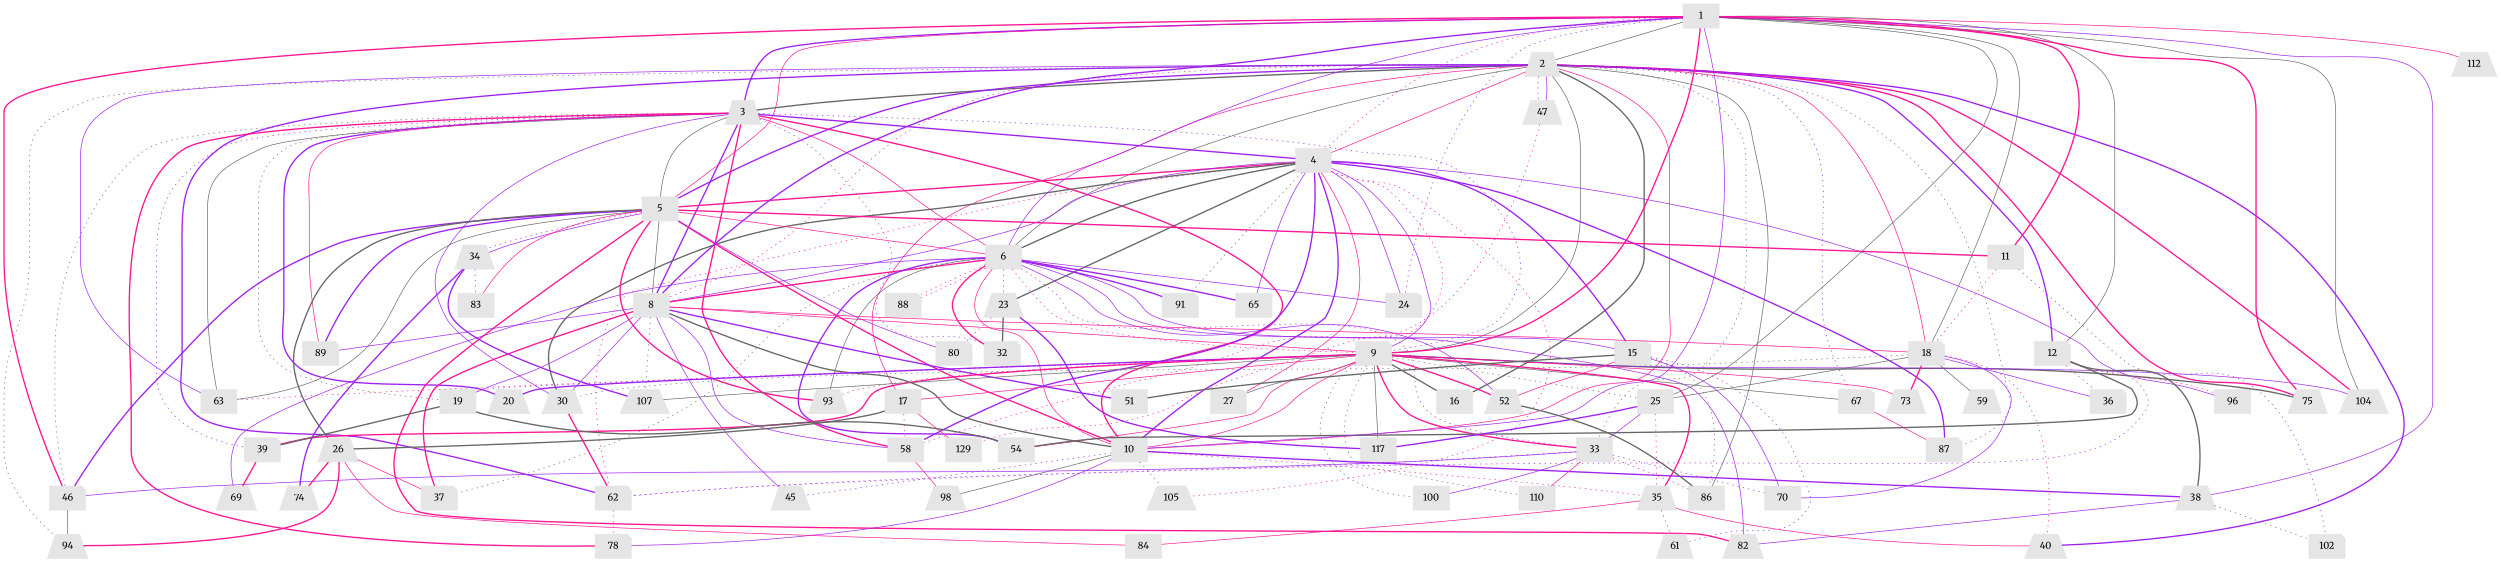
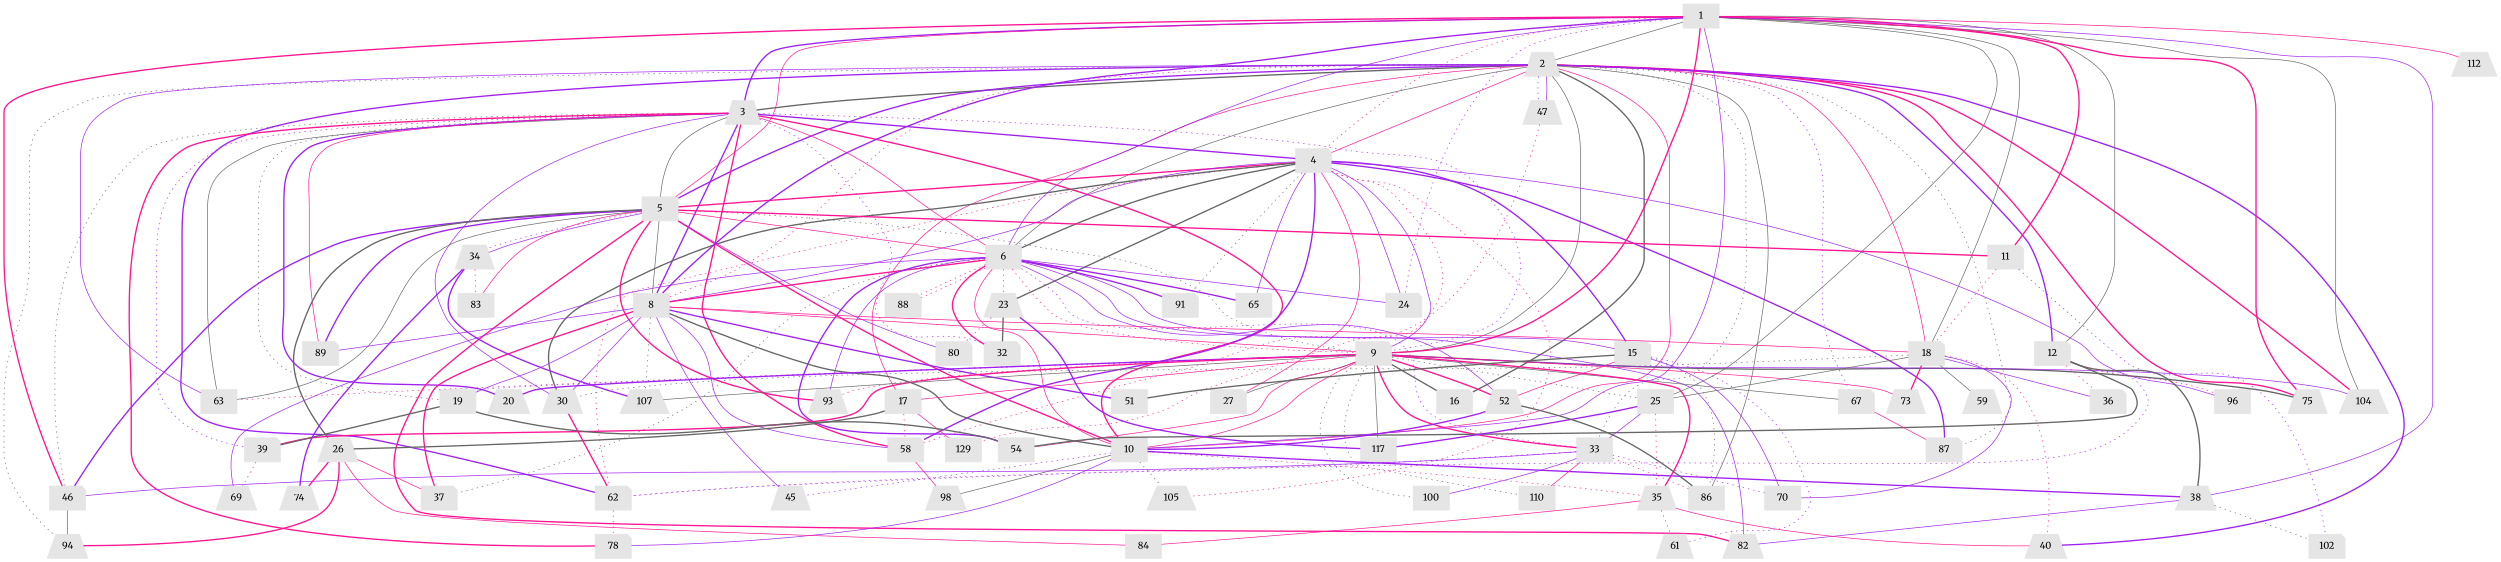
none -> (1045, 248)
(890, 286) -> (890, 286)
(1326, 316) -> (1318, 441)
(249, 474) -> (249, 474)
